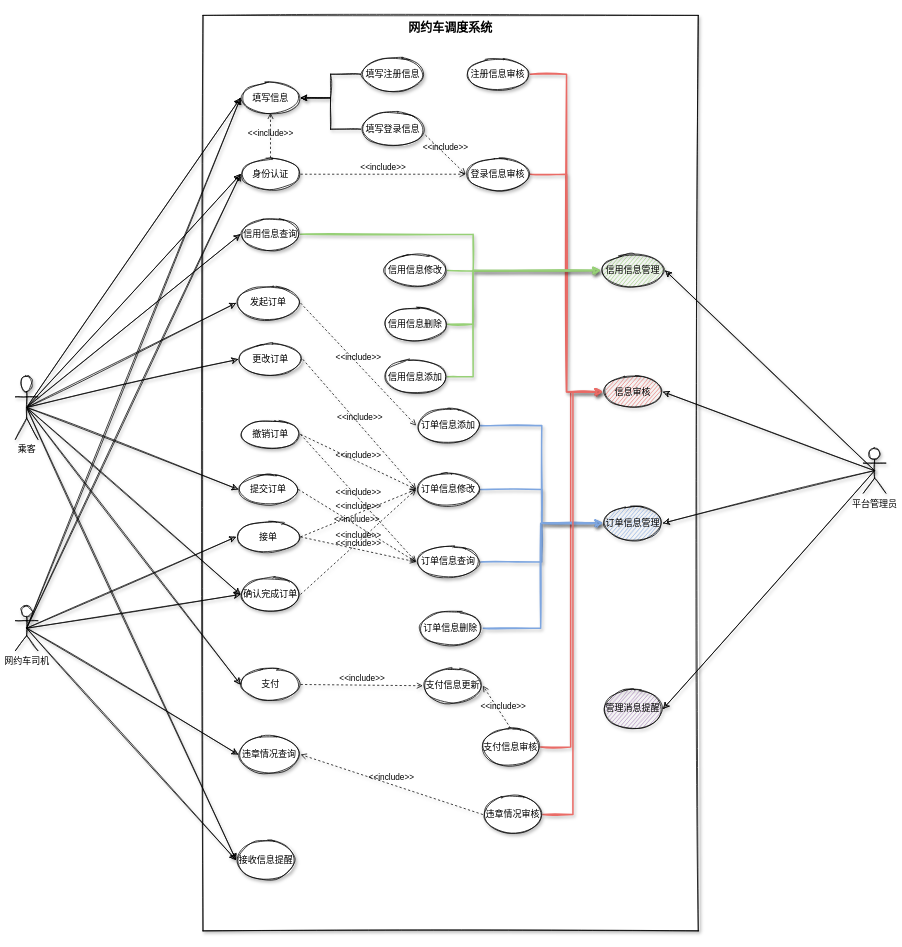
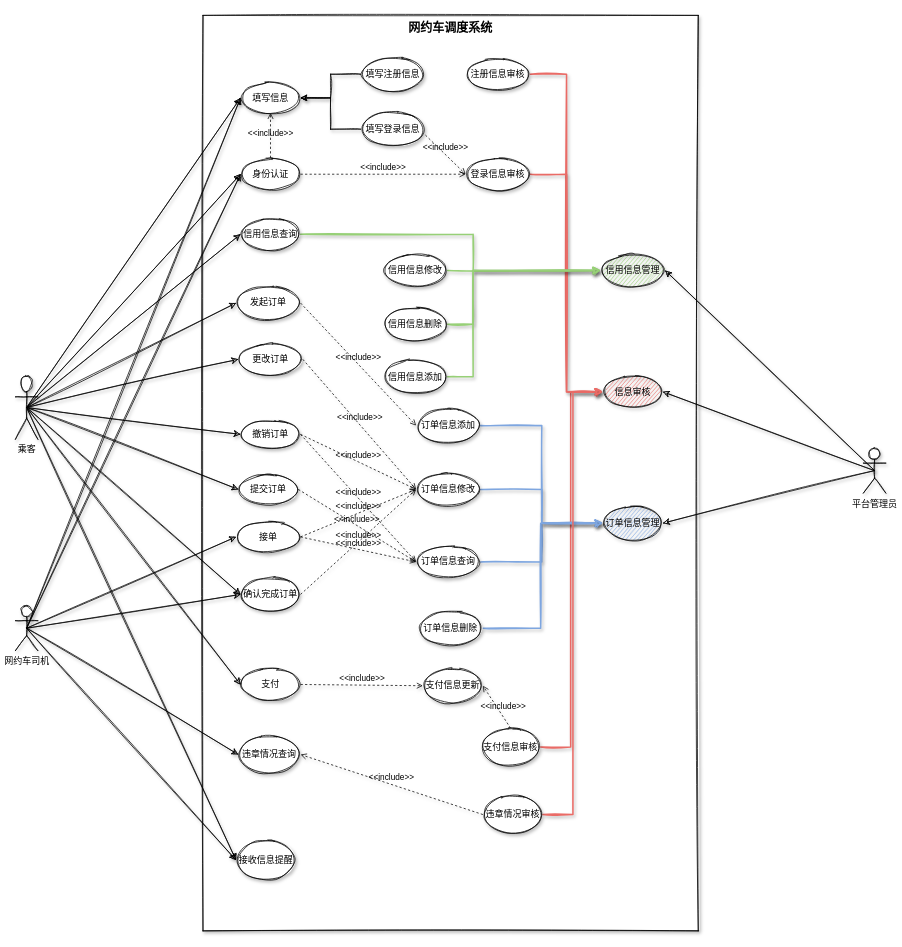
none -> (134, 421)
(786, 570) -> none
(633, 709) -> none
